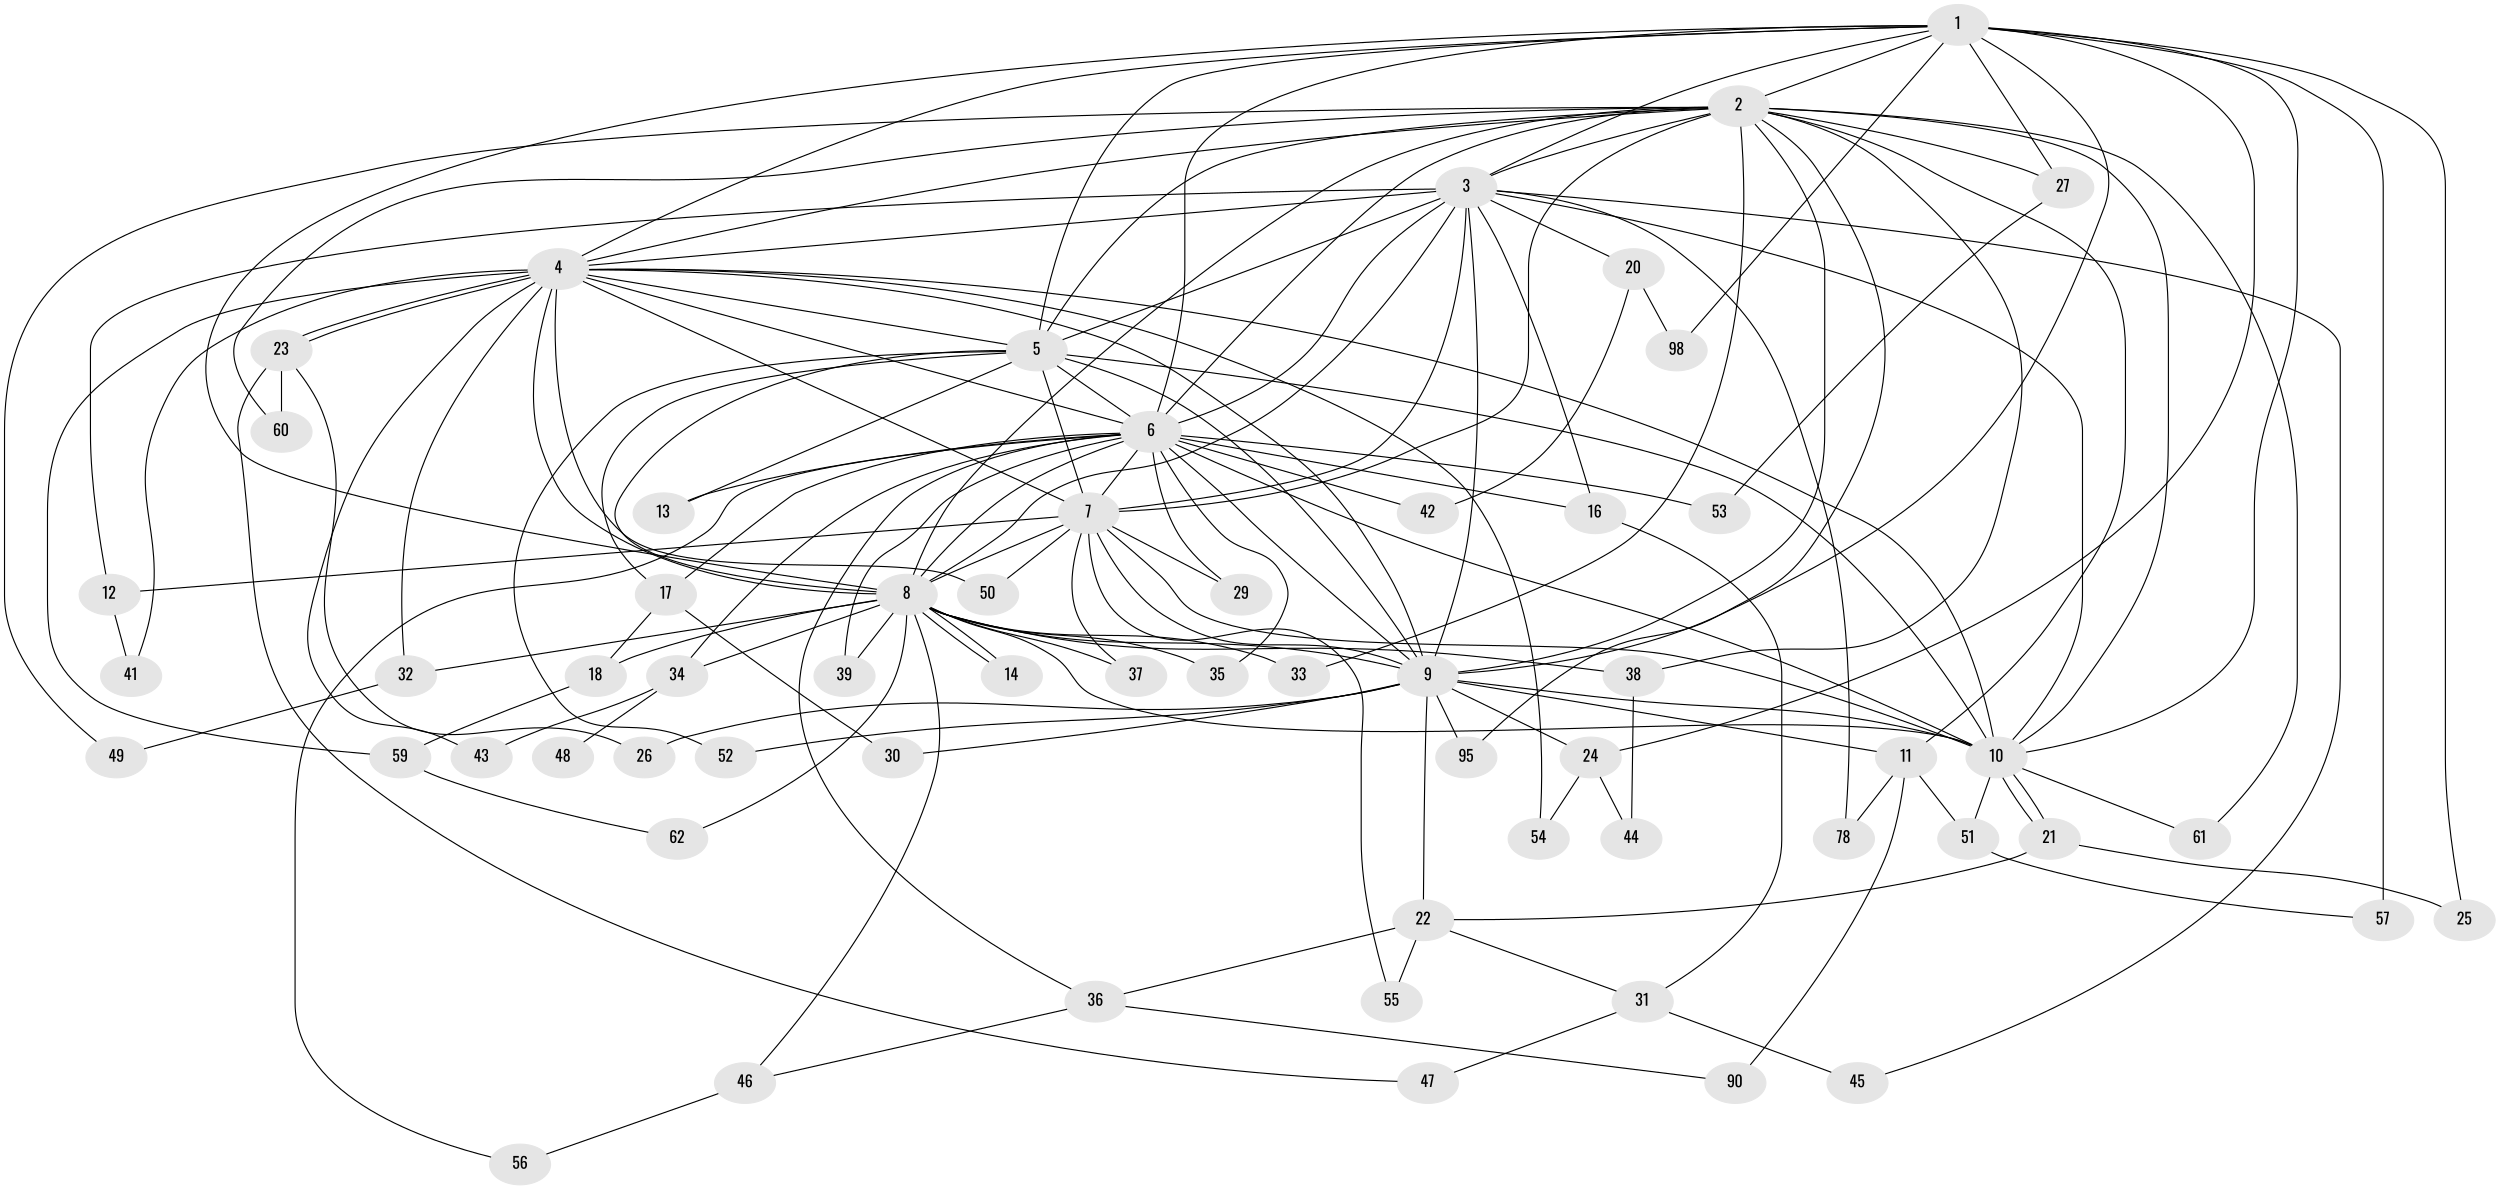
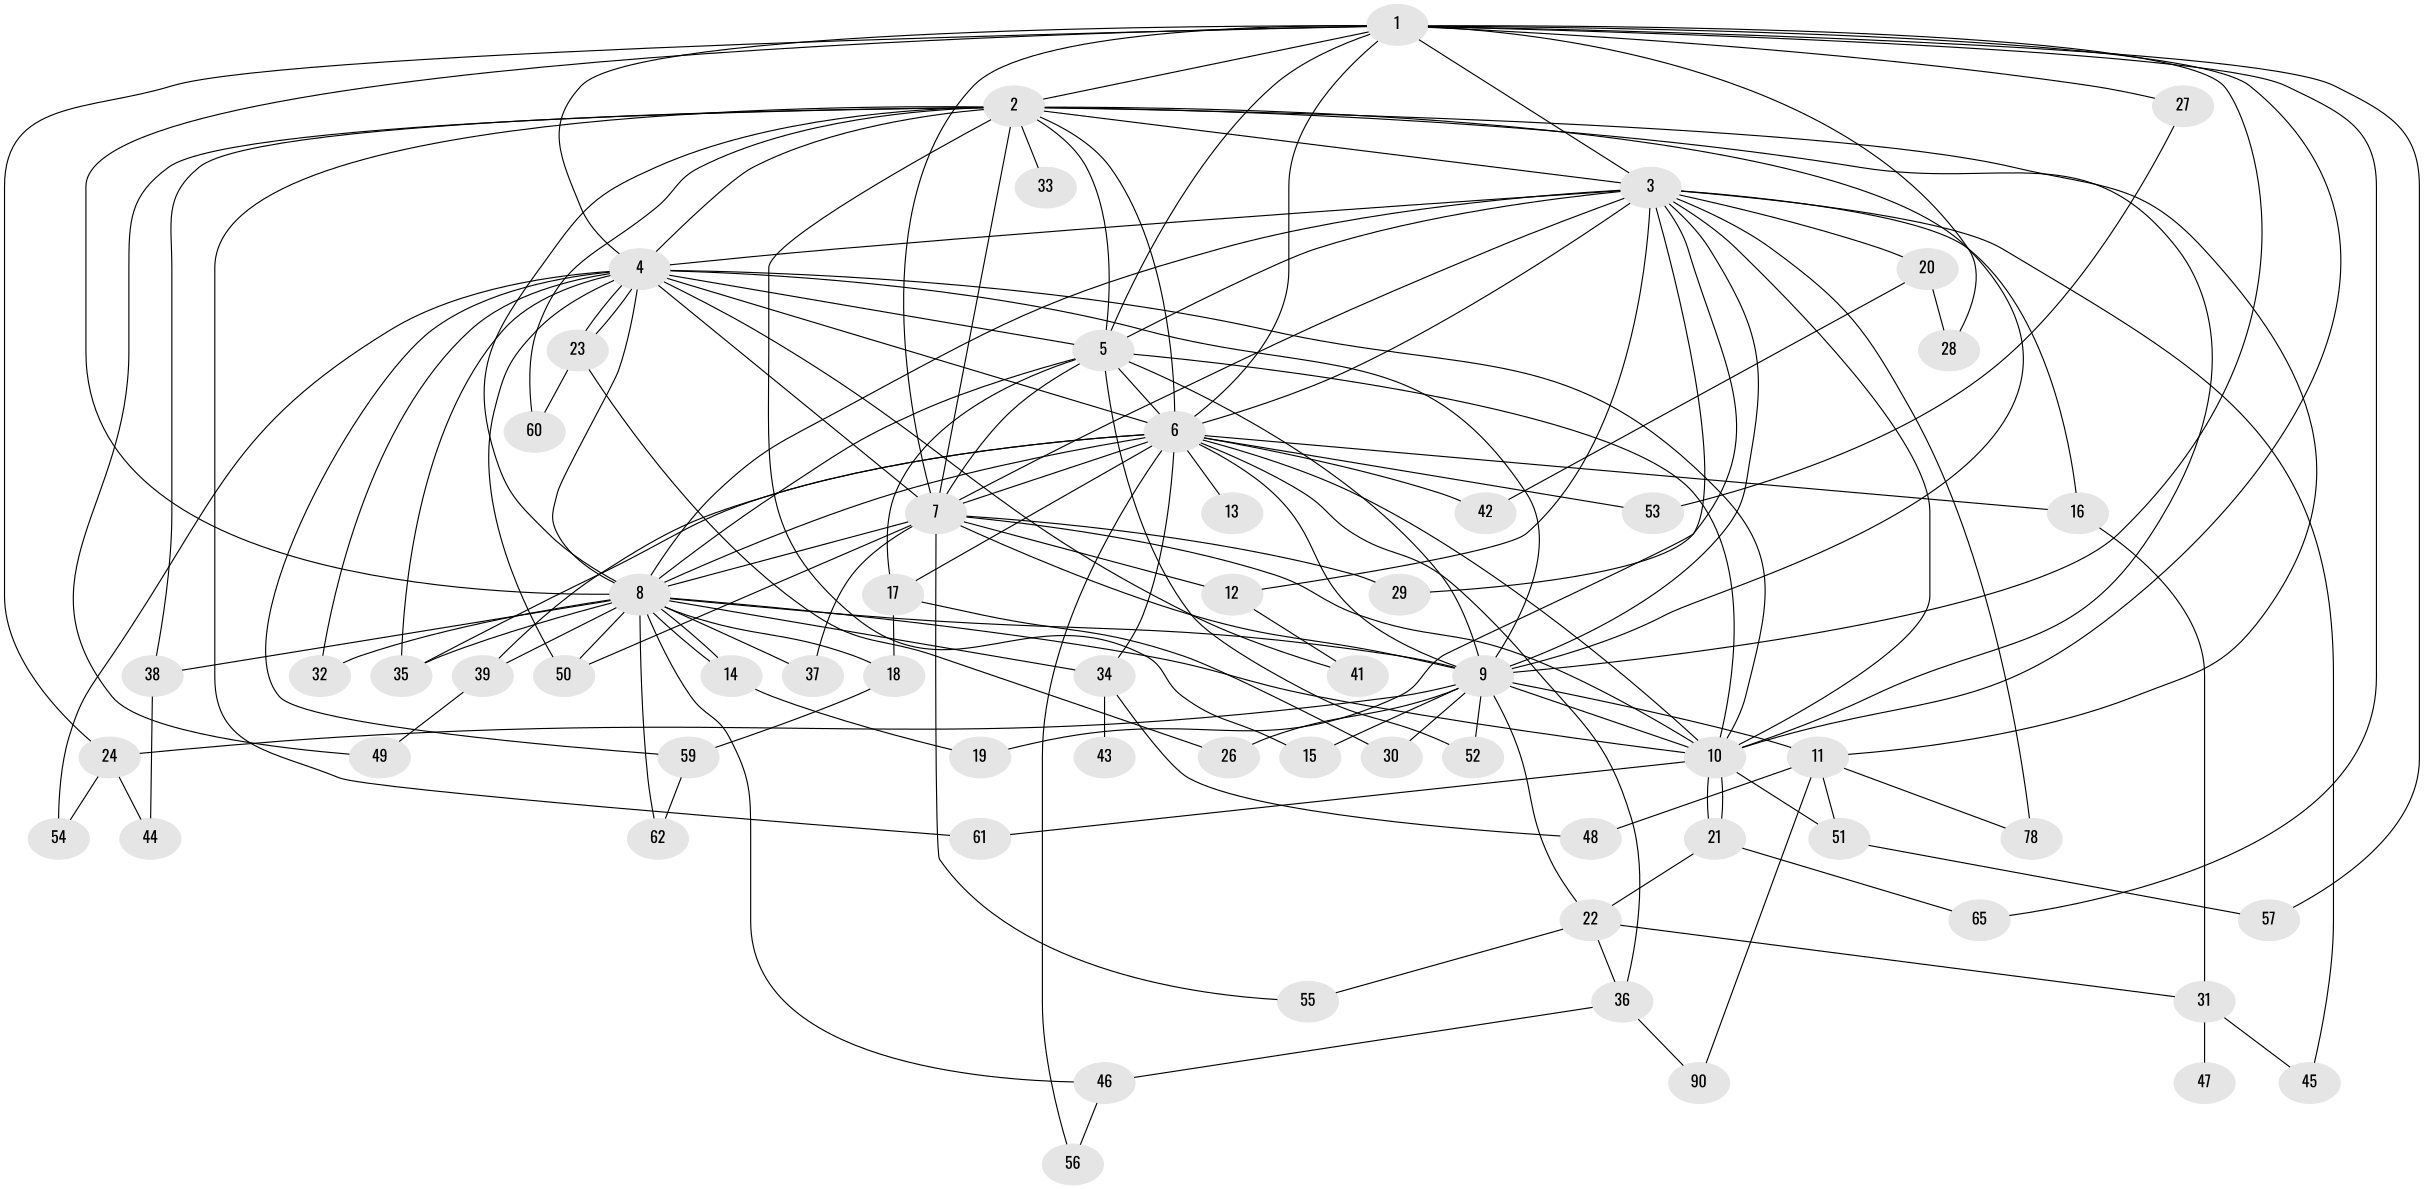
none -> (967, 95)
(1905, 138) -> none
(1677, 350) -> (1949, 350)
(850, 432) -> none
(354, 480) -> (446, 426)
(1173, 524) -> (1728, 473)
(1103, 635) -> (602, 635)
(261, 717) -> (431, 717)
none -> (980, 757)
(1466, 757) -> (1310, 757)
none -> (1700, 800)
(2465, 920) -> (1980, 920)
(640, 935) -> none
